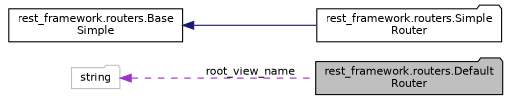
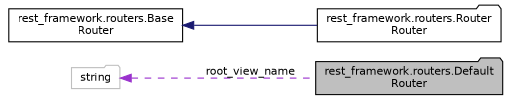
(96, 25) -> (96, 25)
(409, 25) -> (409, 25)
